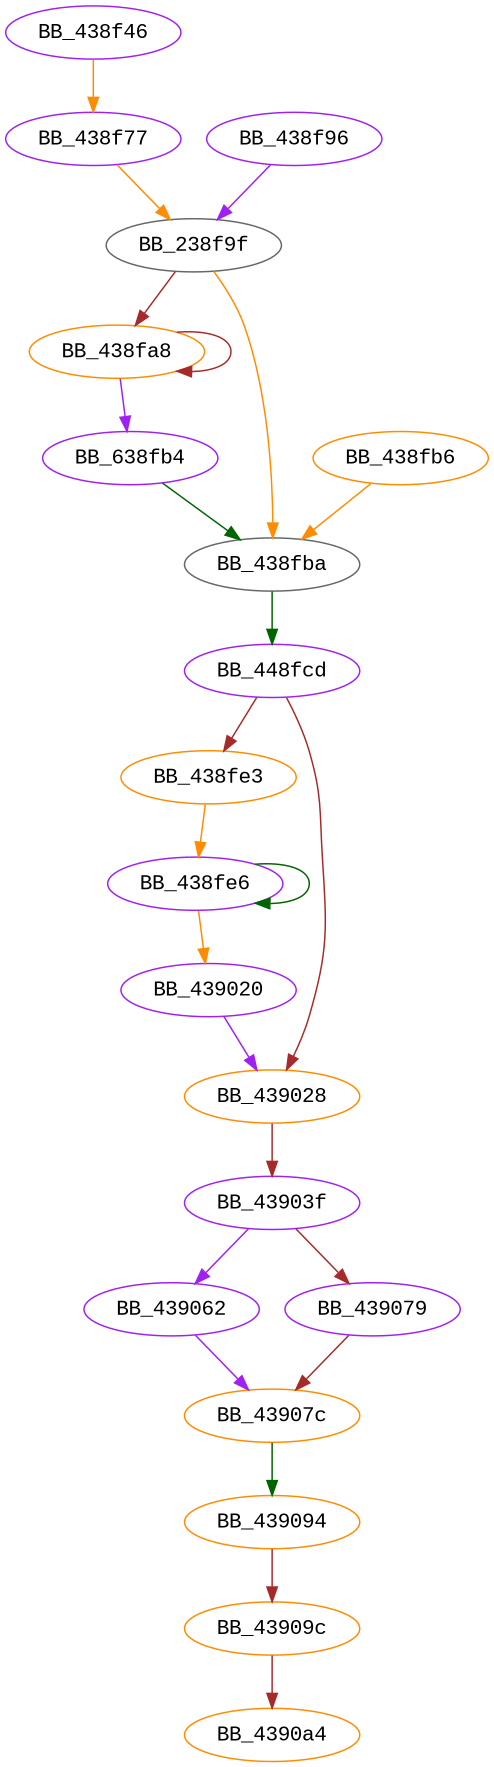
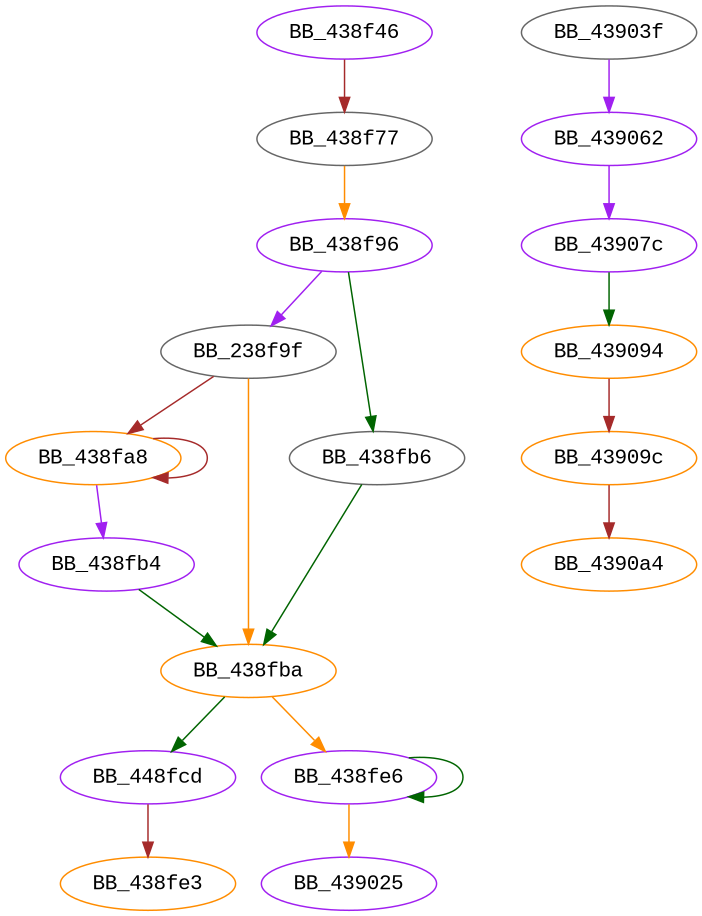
(93, 78) -> (345, 78)
(93, 139) -> (345, 139)
(138, 187) -> (345, 185)
none -> (360, 344)
(130, 458) -> (107, 565)
(401, 458) -> (377, 458)
(342, 507) -> (317, 558)
(272, 565) -> (248, 671)
(203, 823) -> (293, 719)
(209, 990) -> (349, 884)
(272, 1097) -> none
(272, 1203) -> (609, 33)
(373, 1309) -> none
(272, 1416) -> (609, 245)
